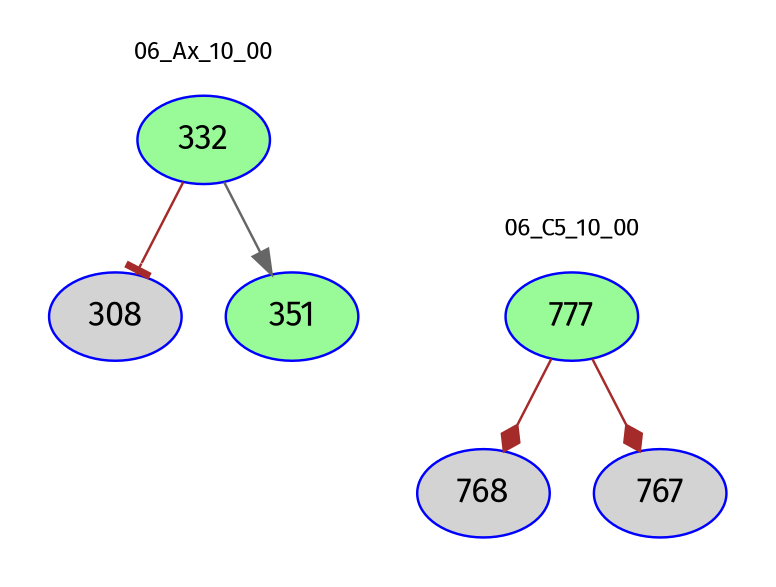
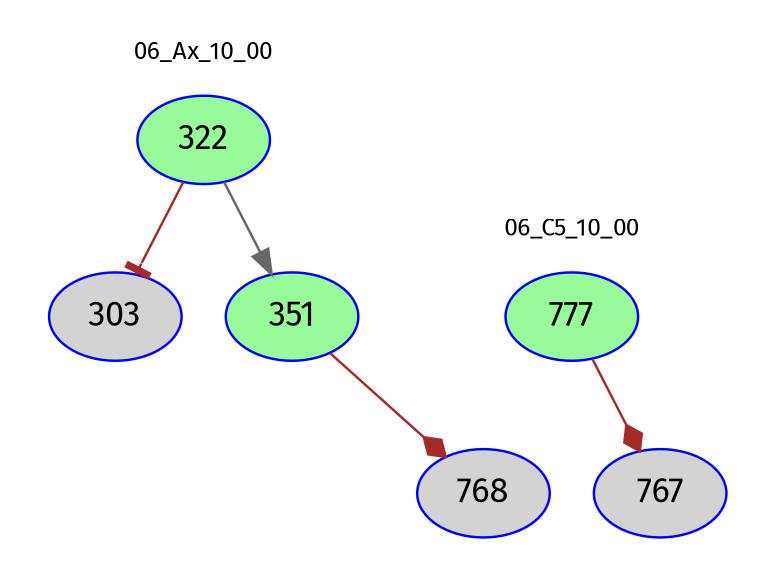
(204, 140) -> (204, 140)
(115, 317) -> (115, 317)
(534, 392) -> (379, 397)
